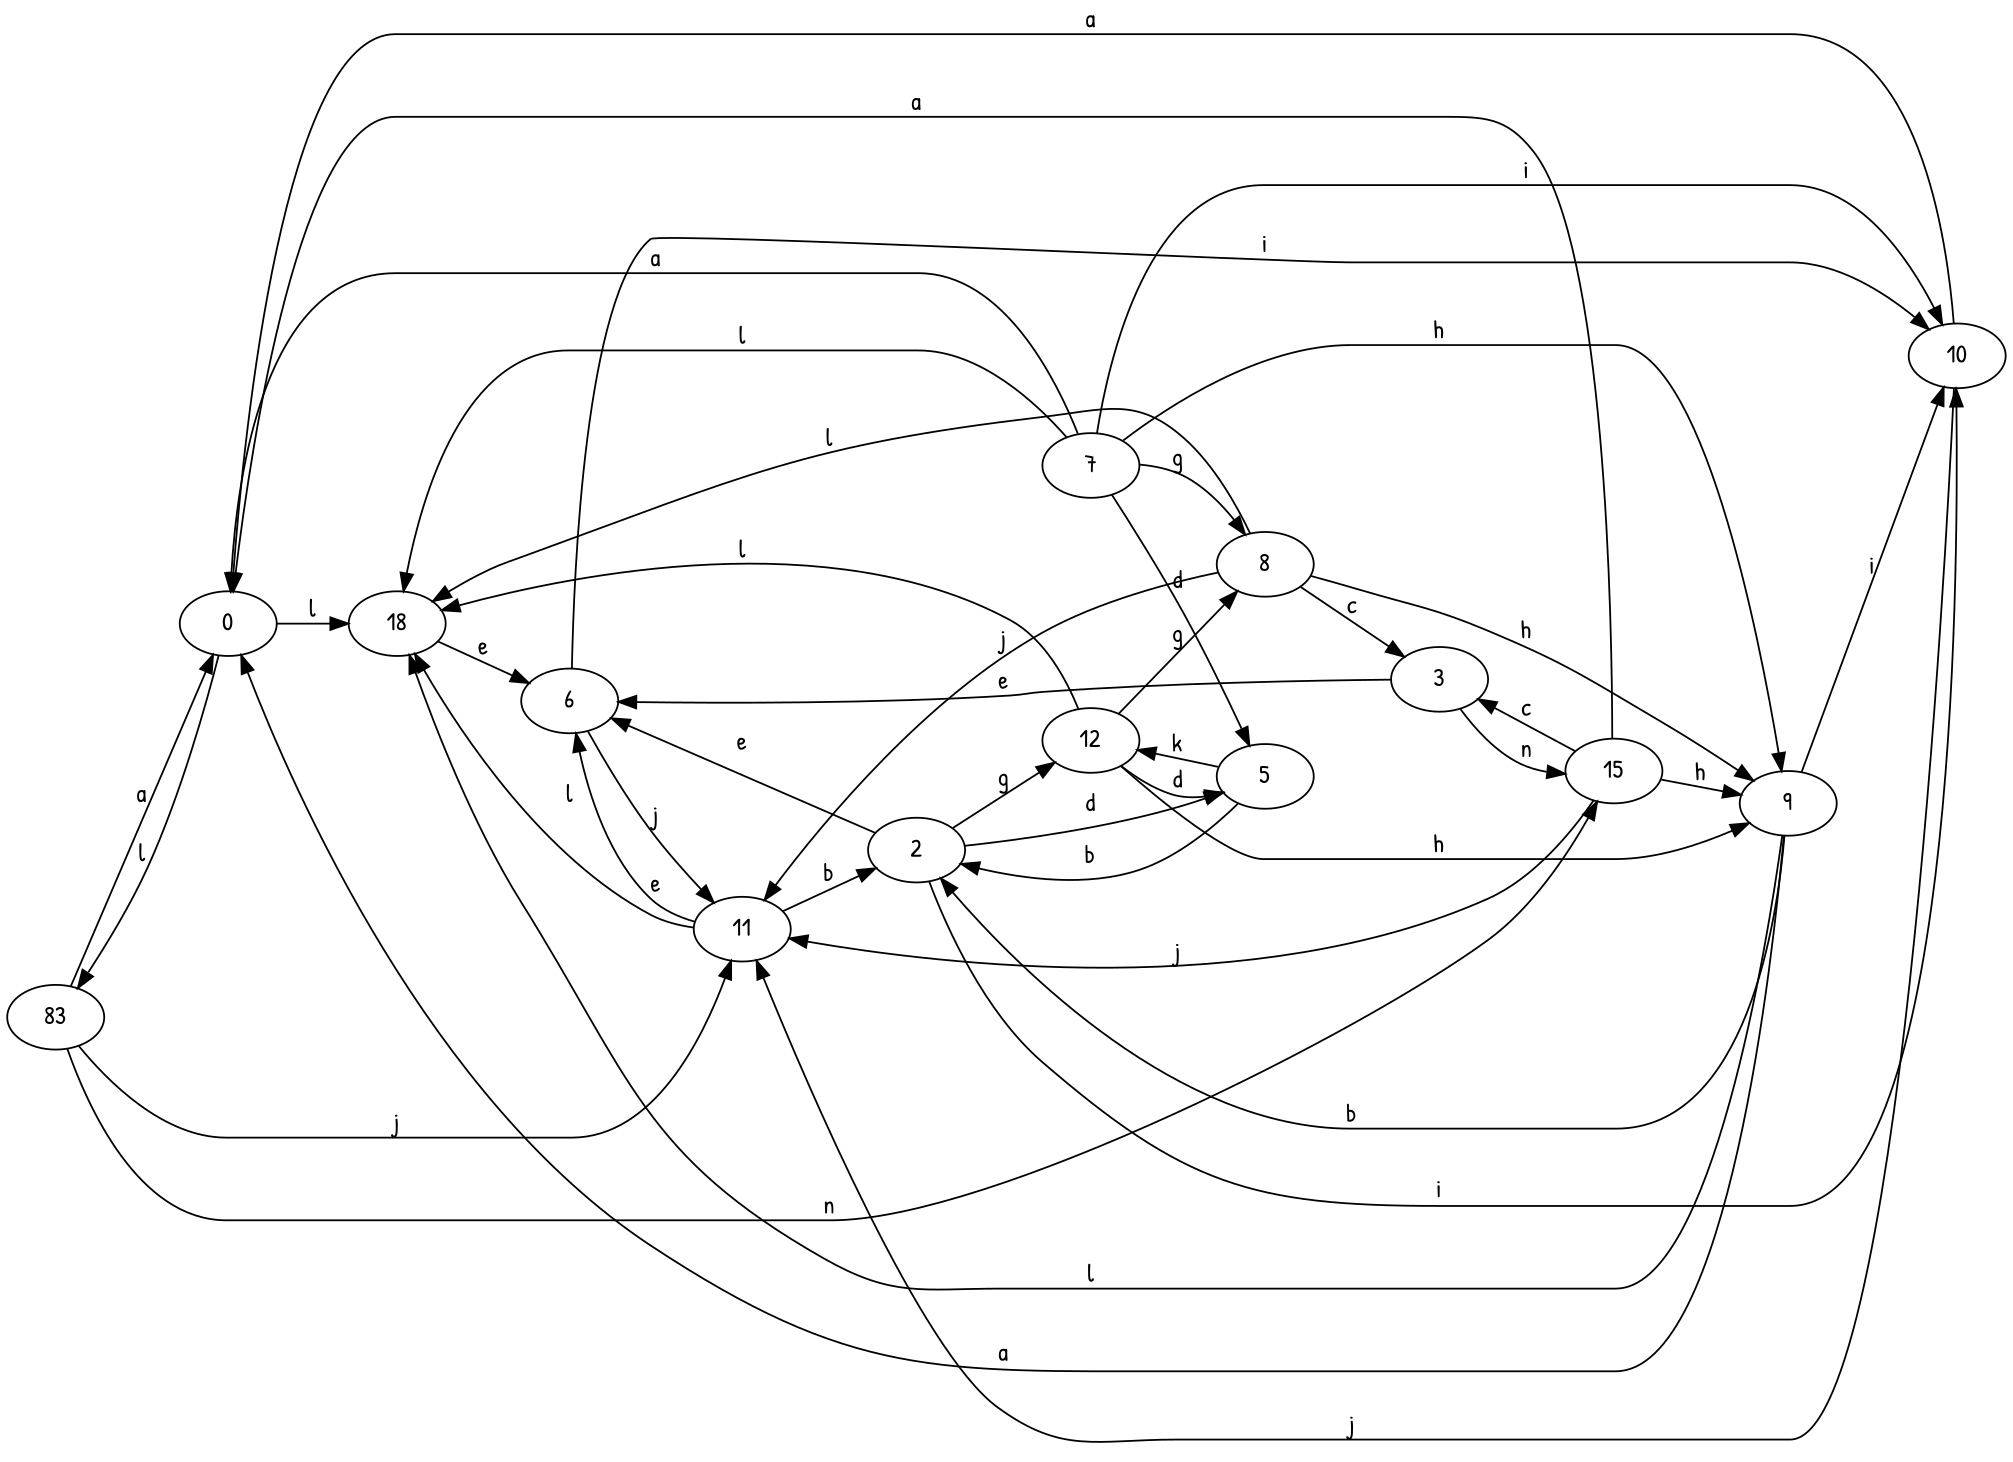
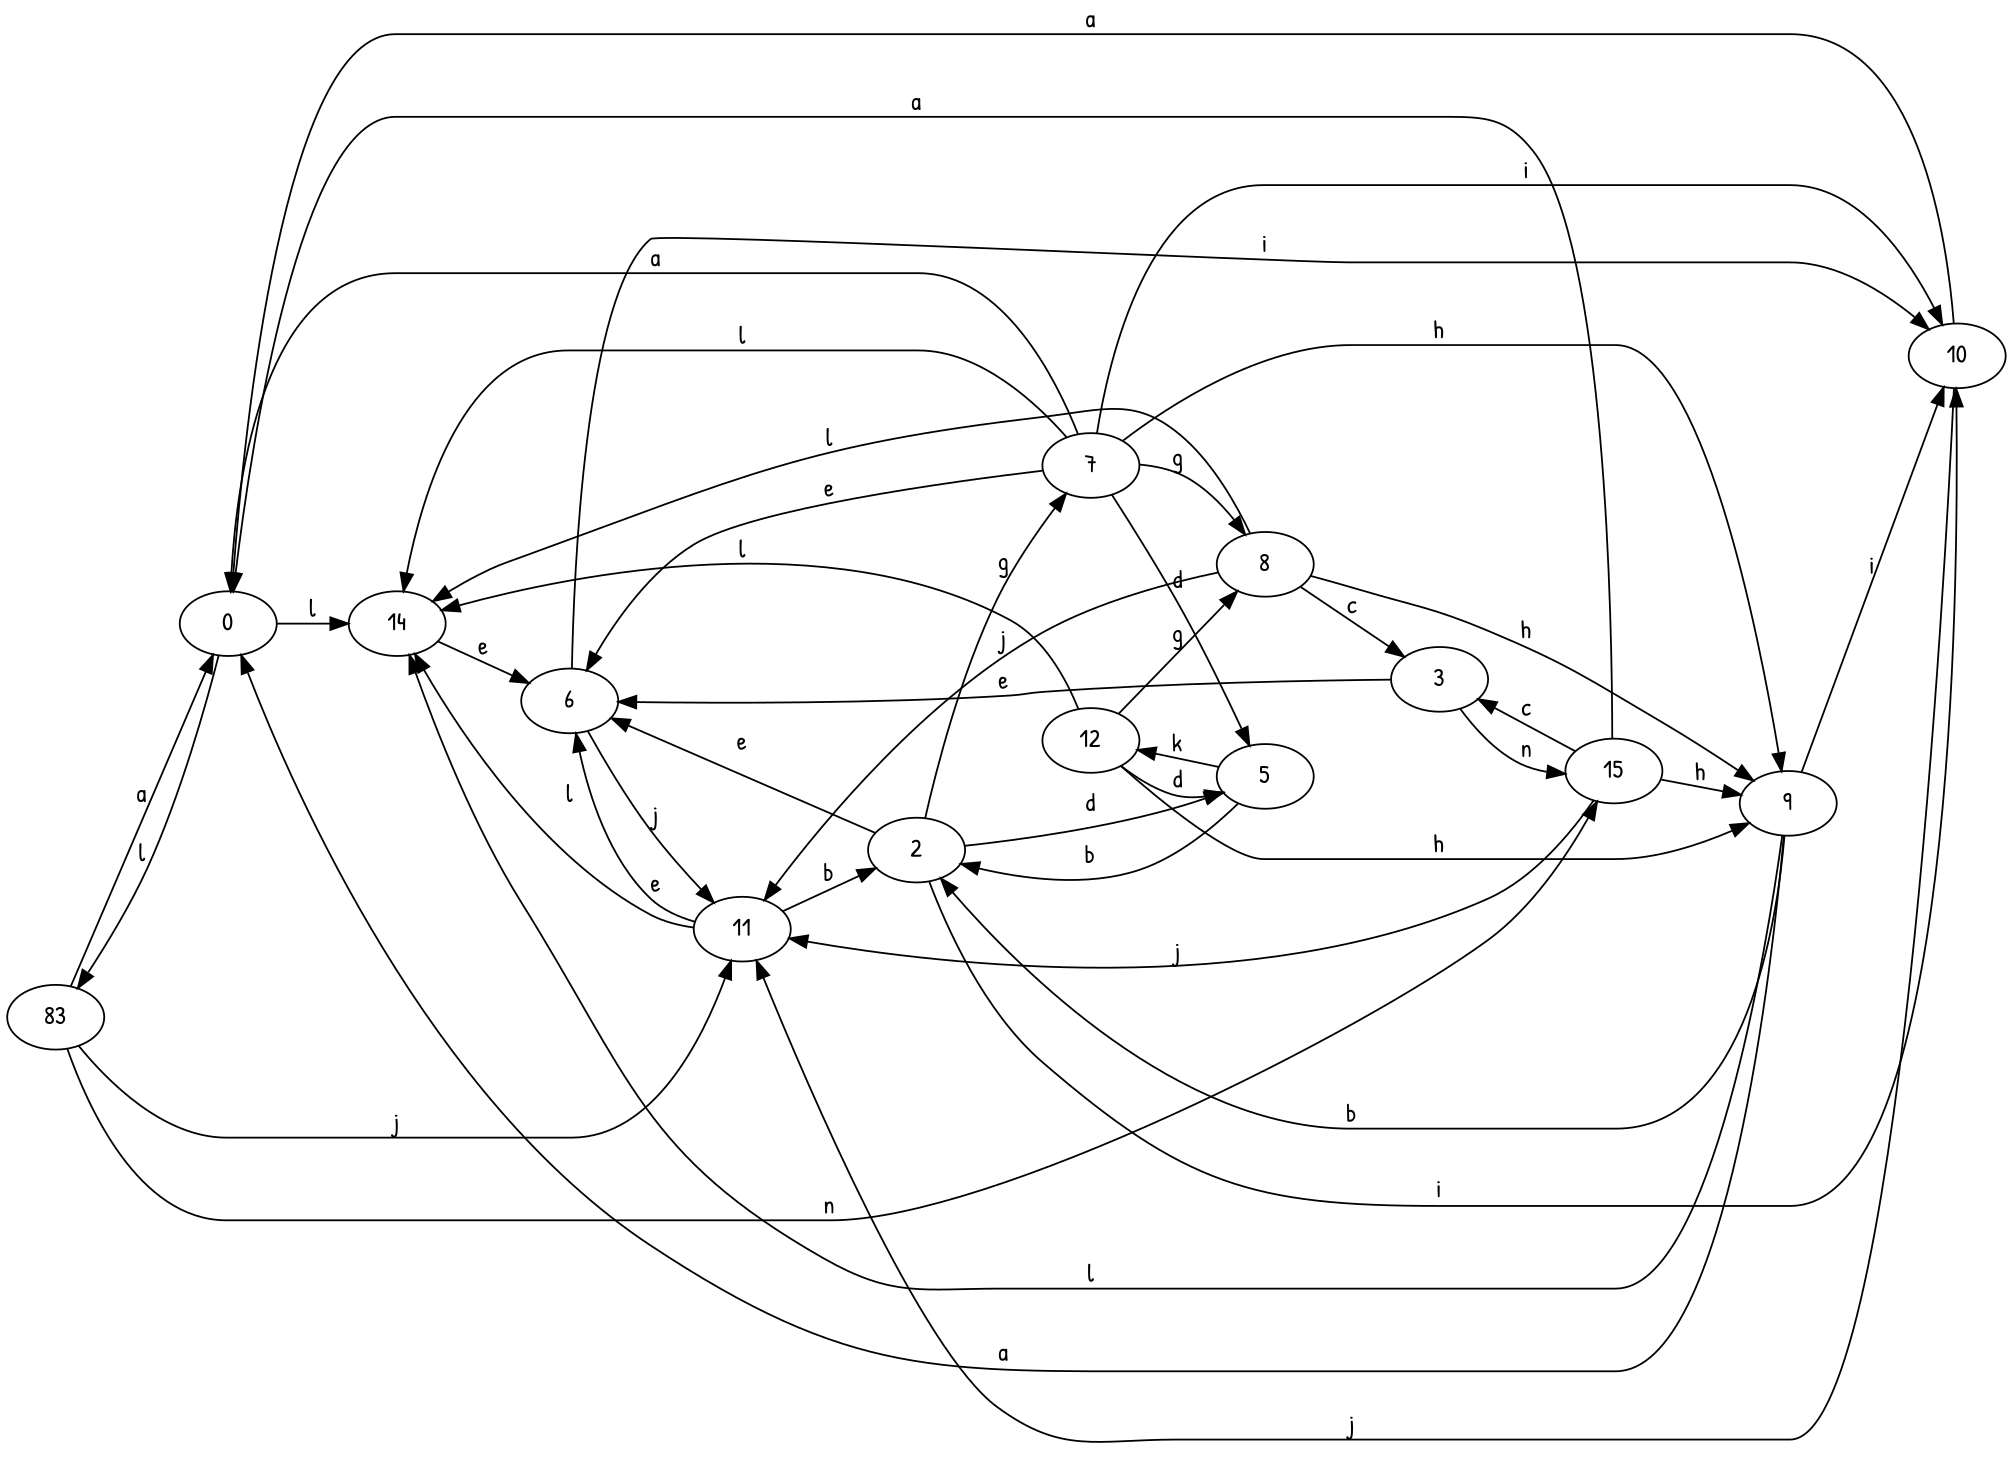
none -> (793, 511)
(397, 624) -> (397, 624)
(996, 800) -> (973, 656)
